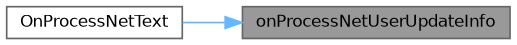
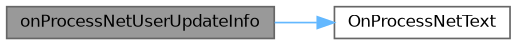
(204, 23) -> (296, 23)
